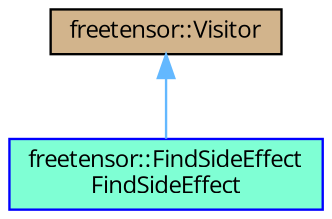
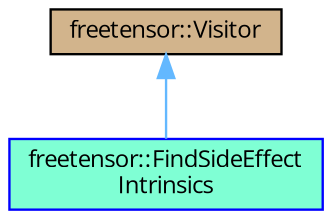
(166, 174) -> (166, 174)
